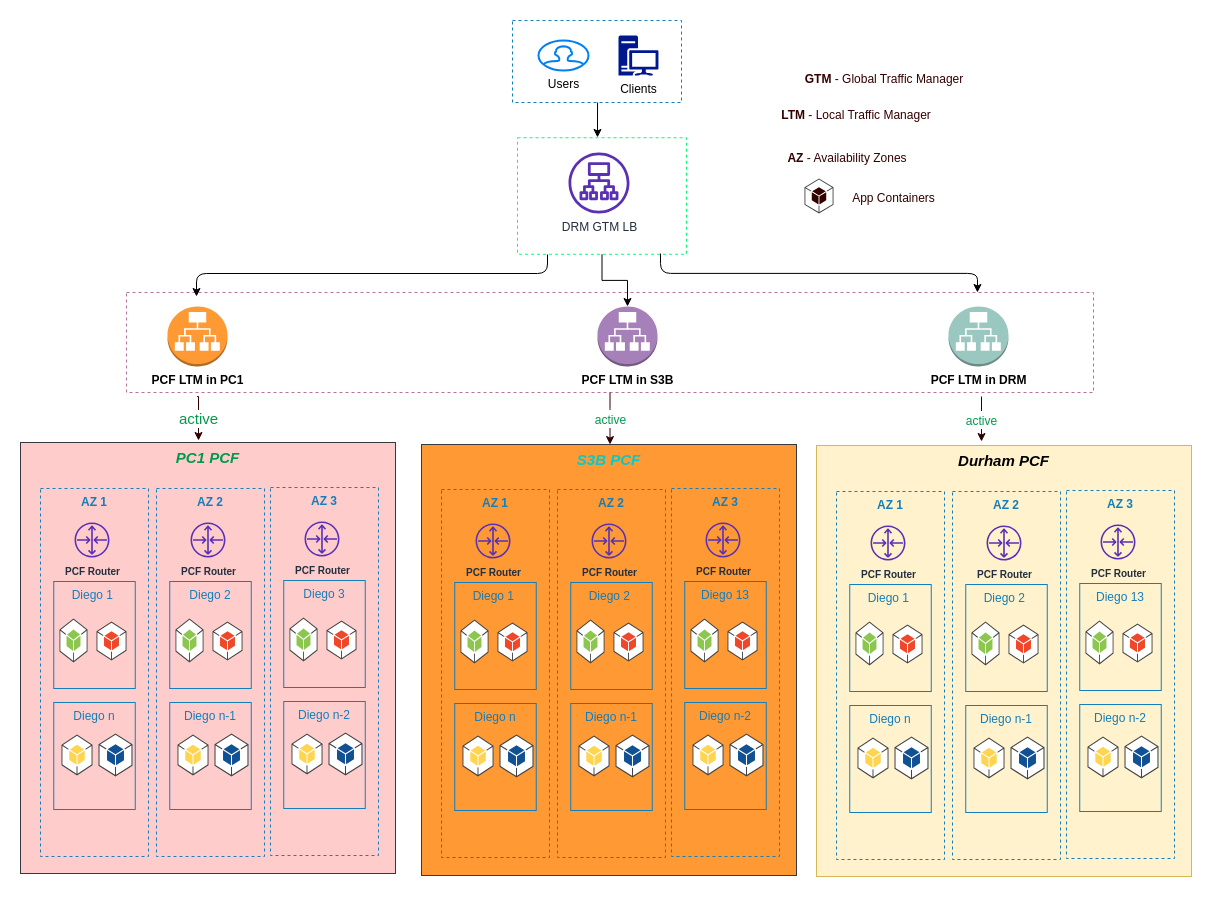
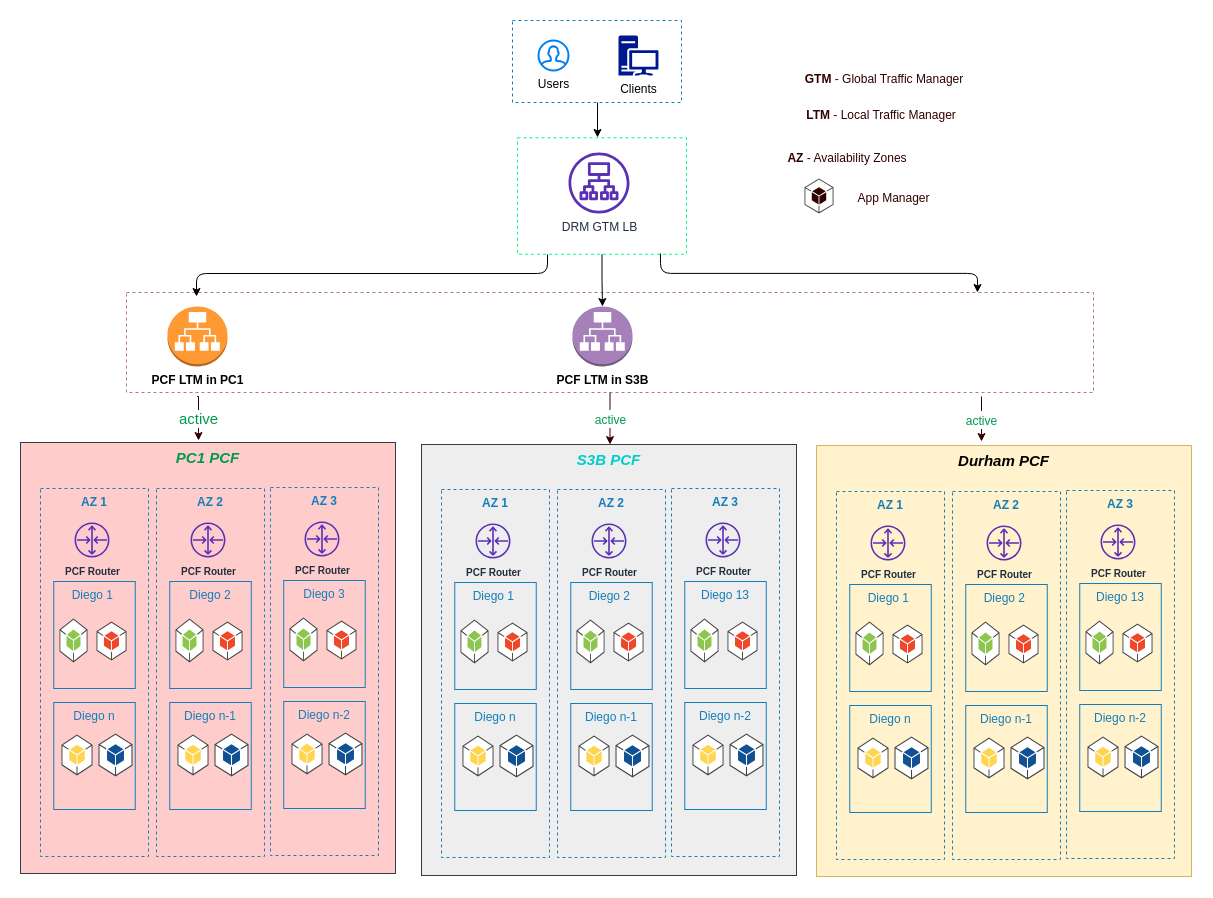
(564, 56) -> (554, 56)
(857, 114) -> (882, 114)
(894, 197) -> (894, 197)
(628, 337) -> (603, 337)
(979, 337) -> none
(609, 660) -> (609, 660)
